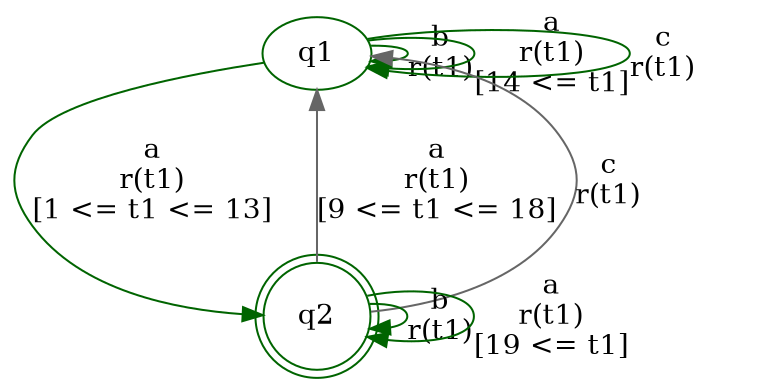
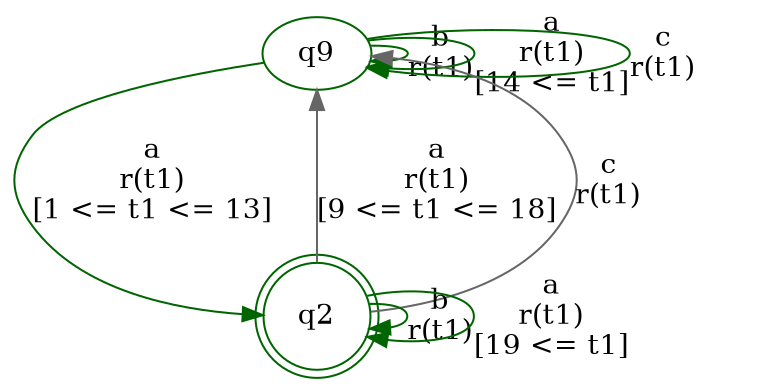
(317, 53) -> (317, 53)
